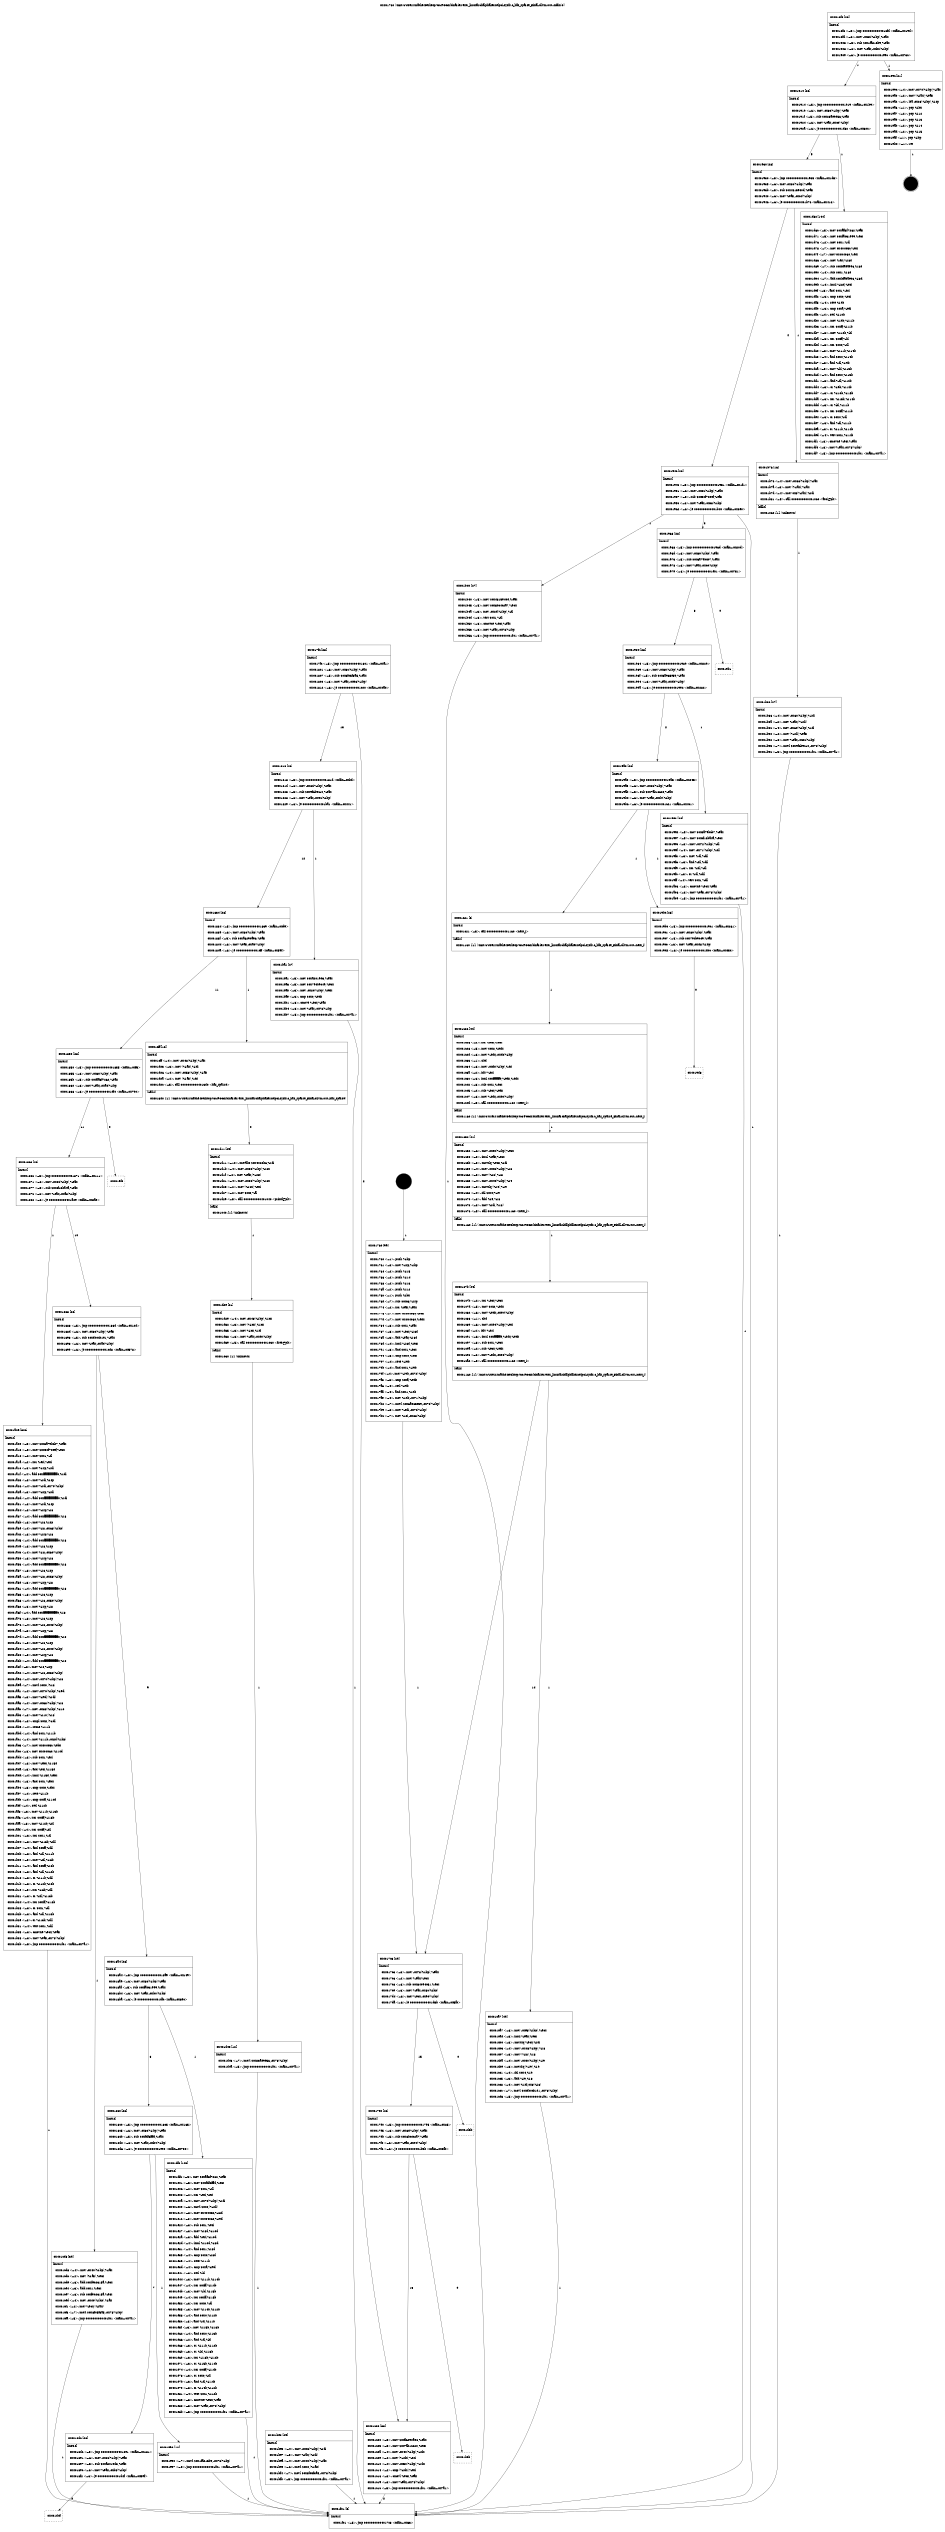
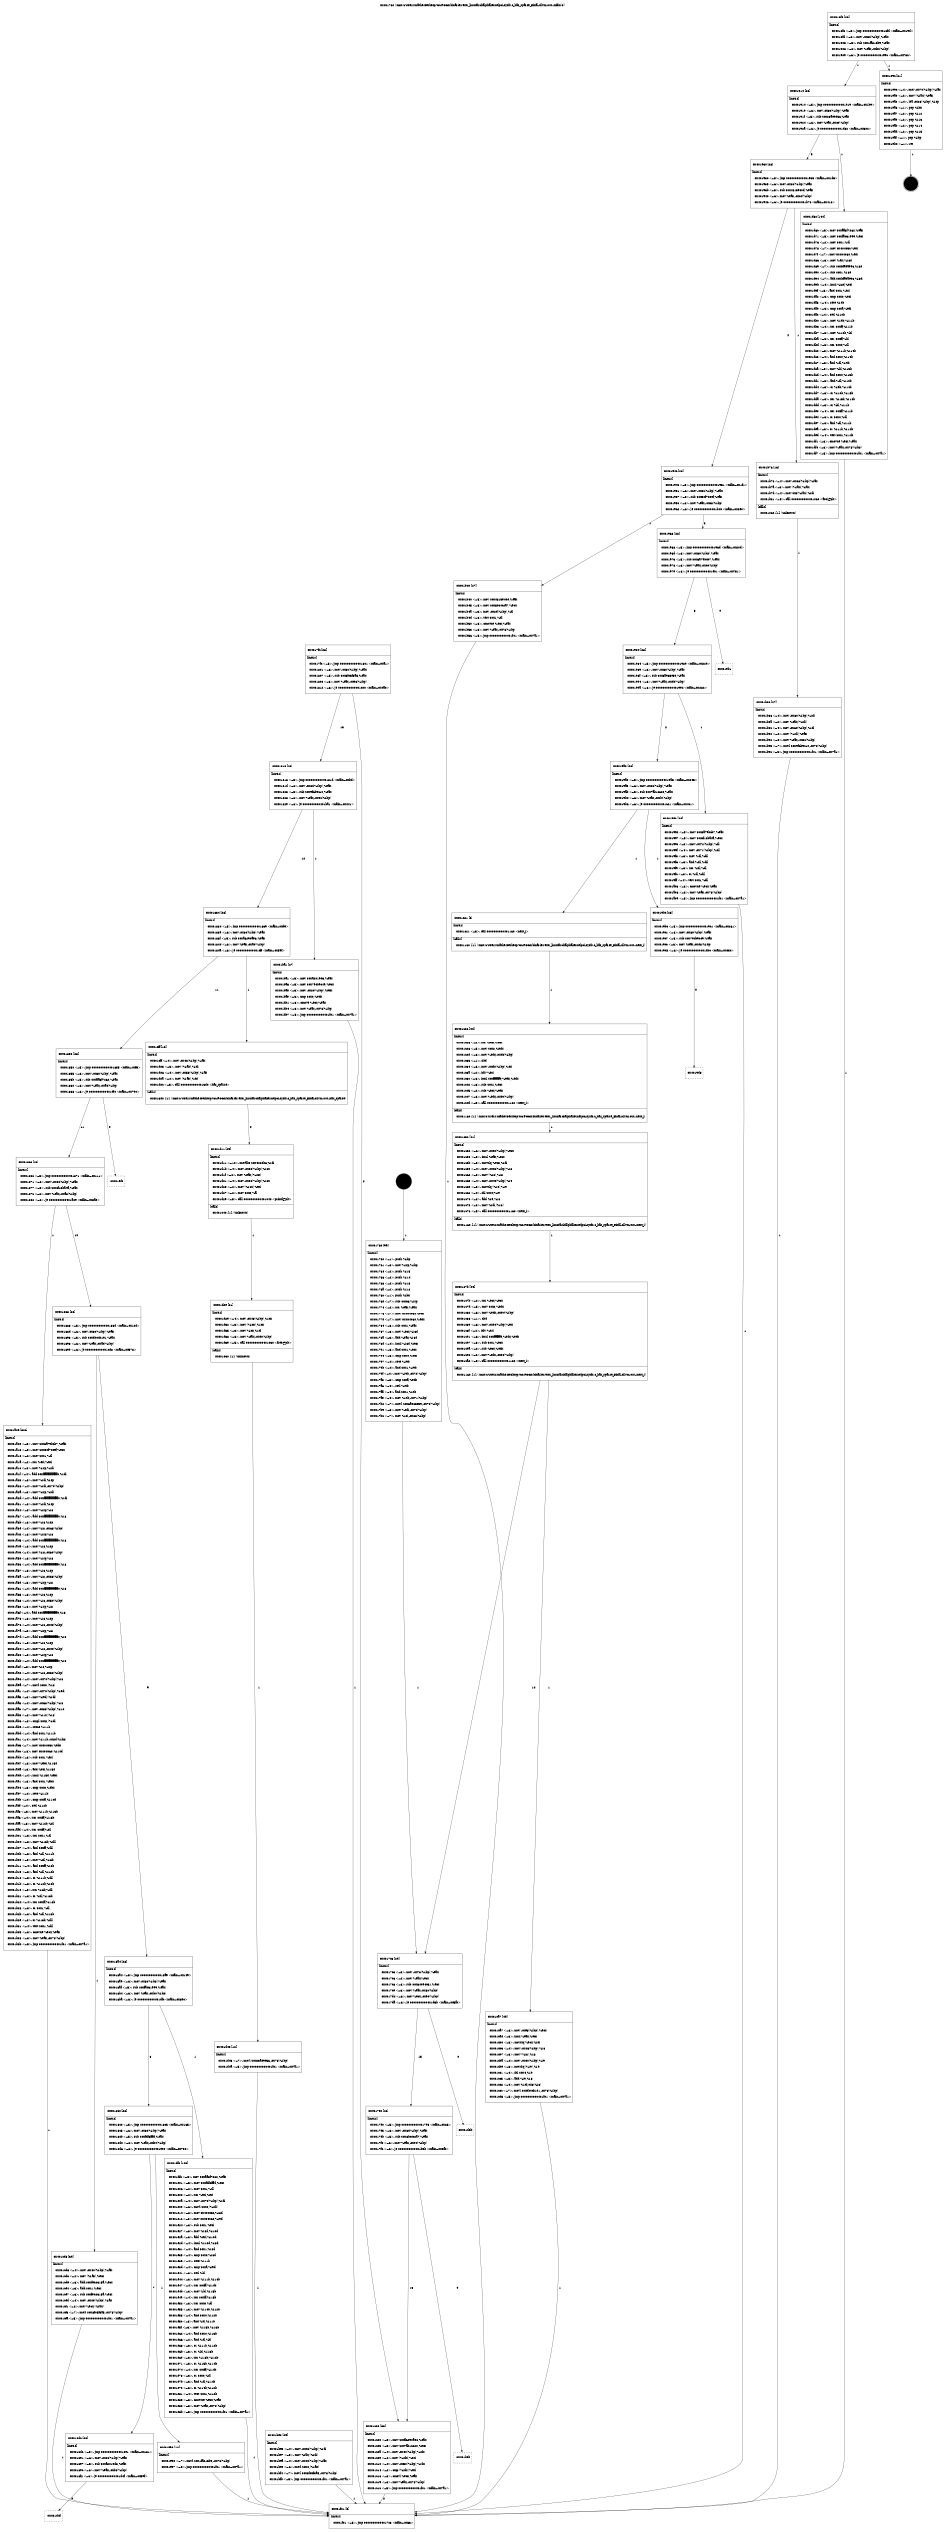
(751, 1668) -> (844, 1683)
